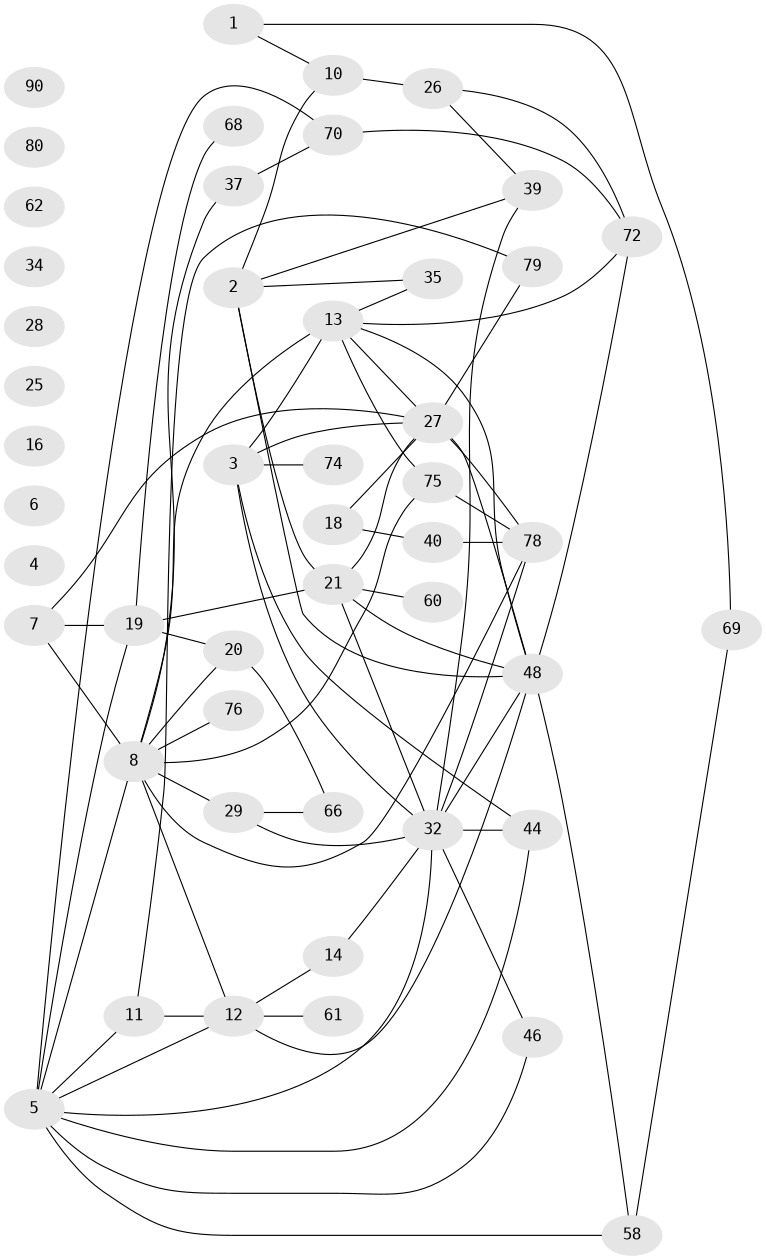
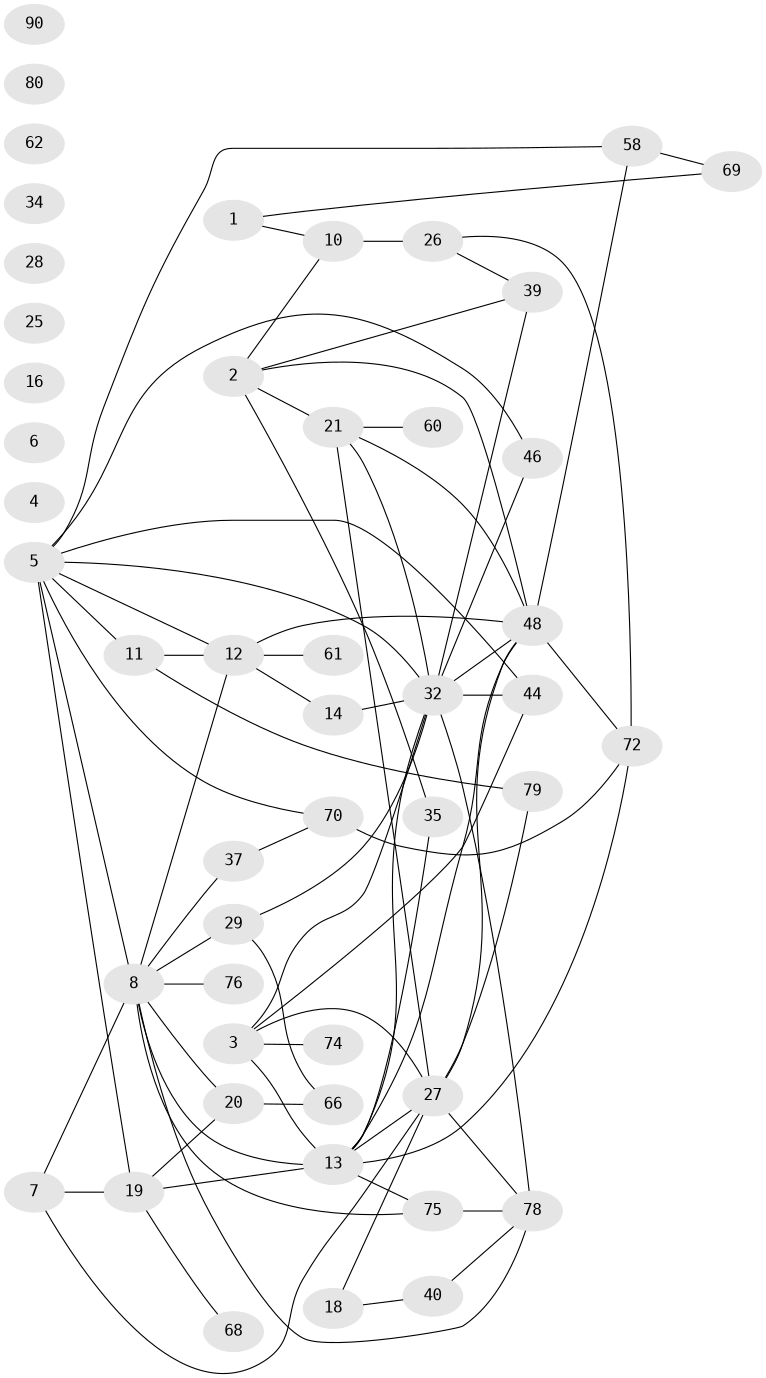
(234, 605) -> (237, 1178)
none -> (394, 934)
